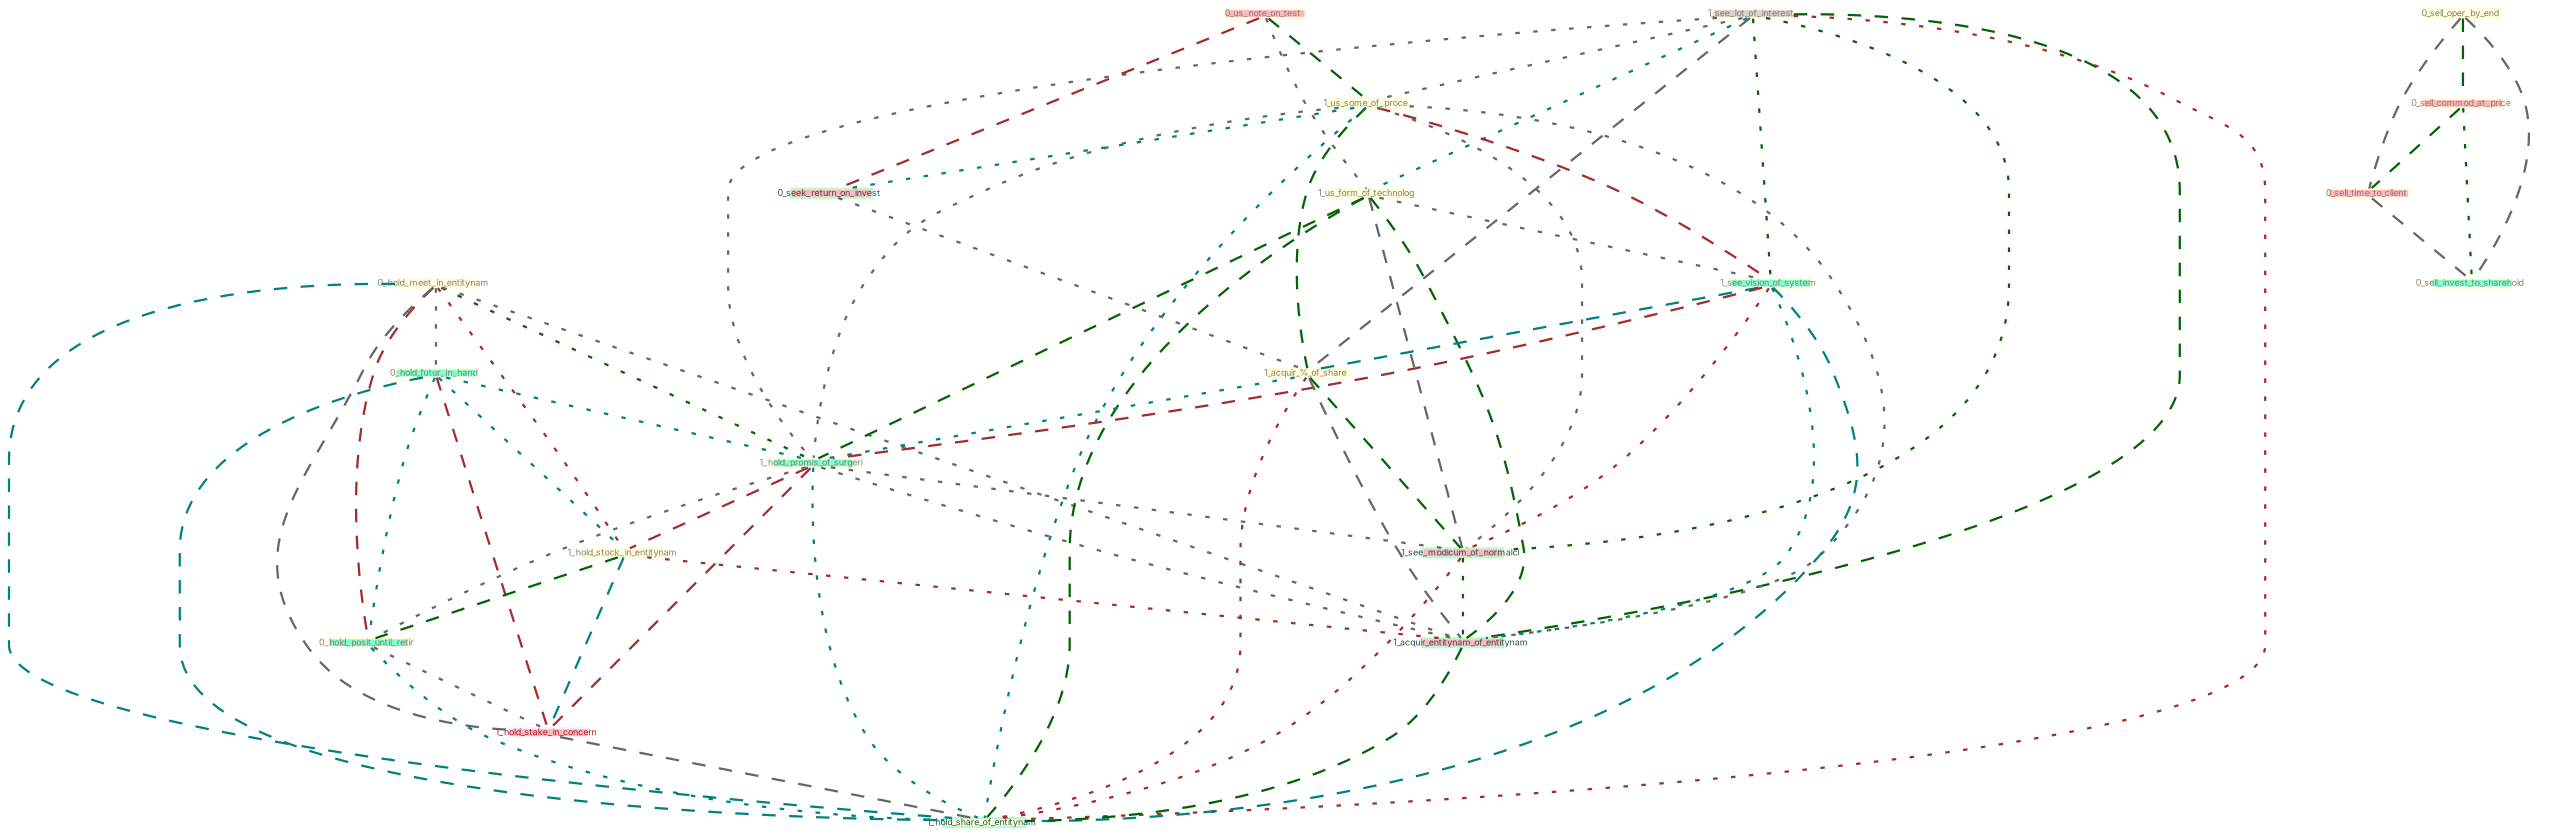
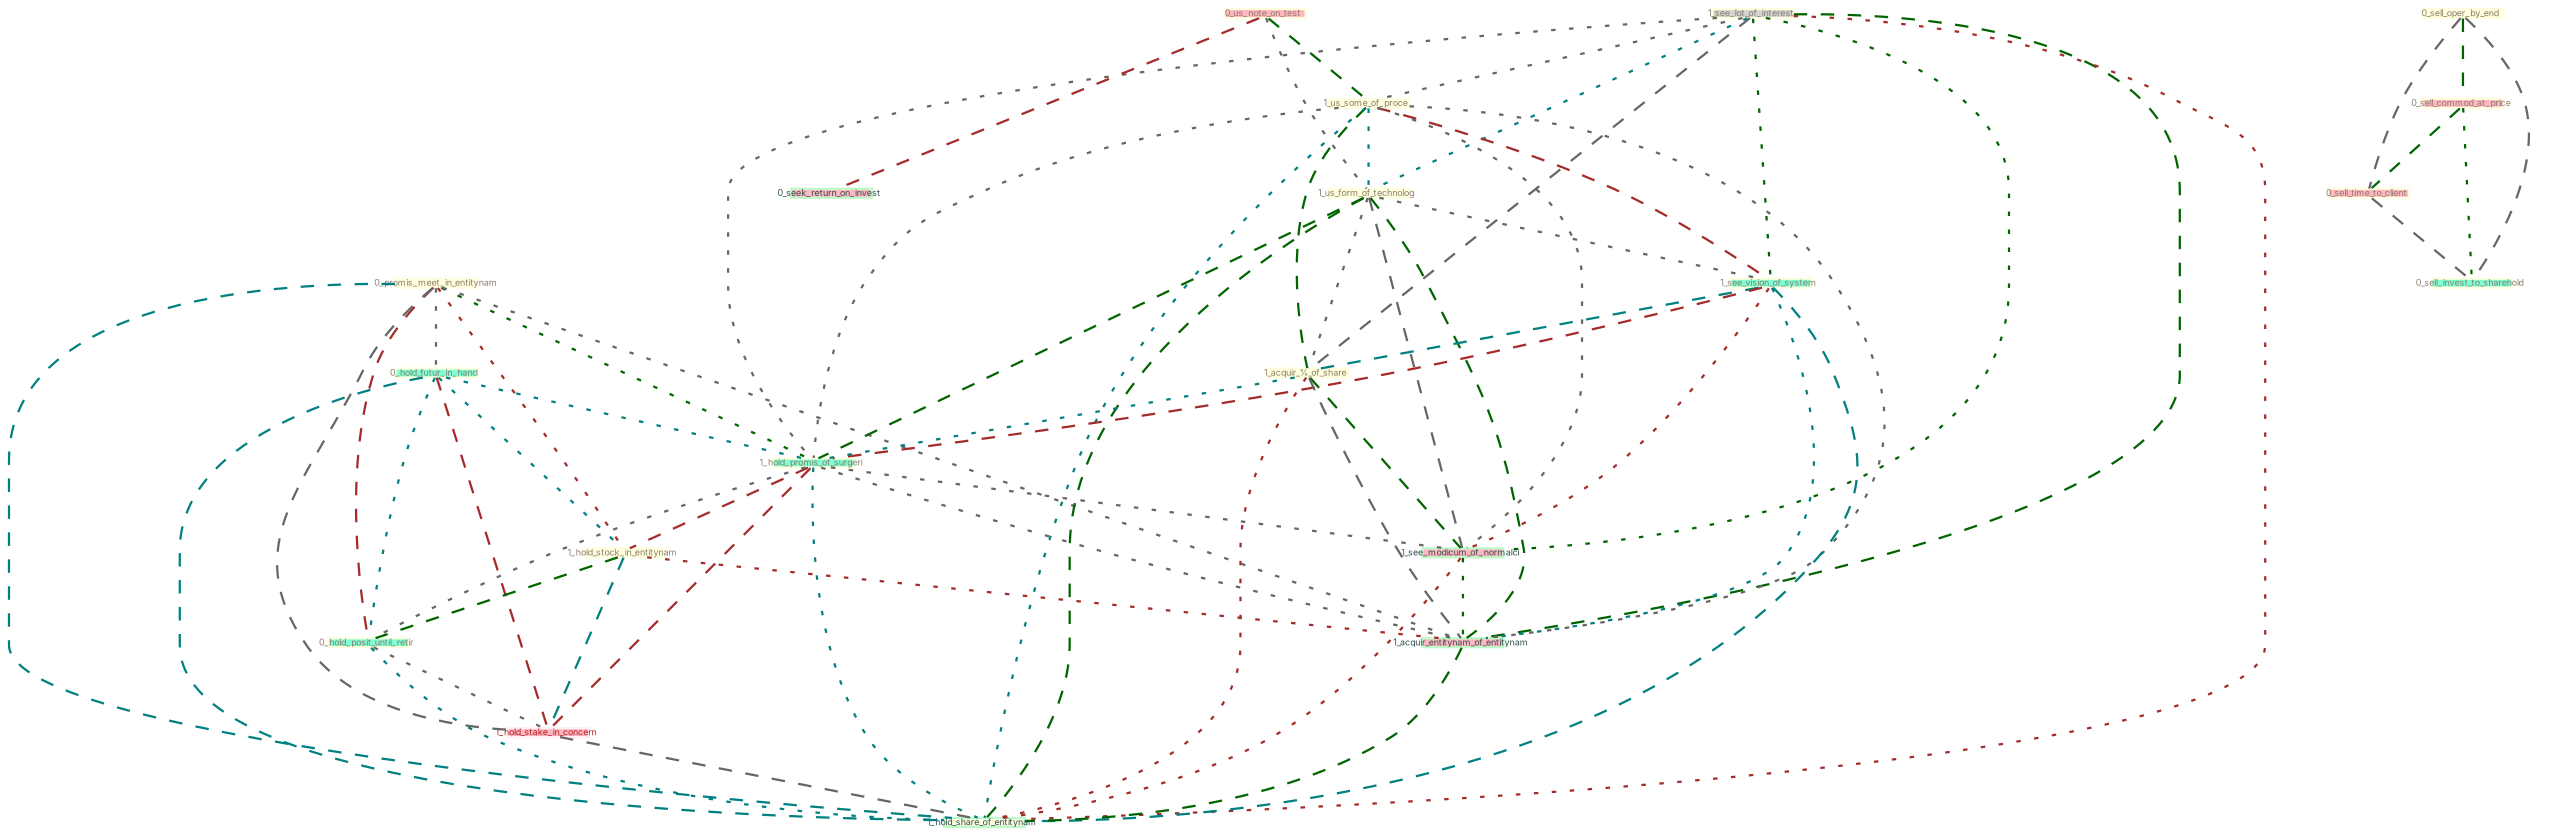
(1011, 162) -> (1369, 148)
(436, 283) -> (436, 283)
(1070, 283) -> (1338, 283)
